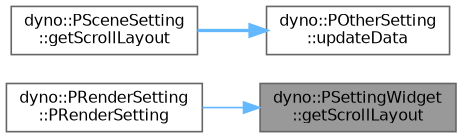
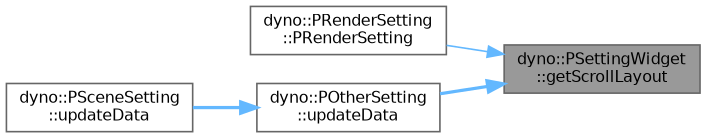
(104, 31) -> (100, 108)
none -> (464, 90)
